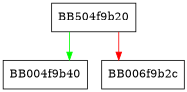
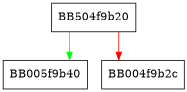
(45, 75) -> (45, 75)
(143, 75) -> (143, 75)
